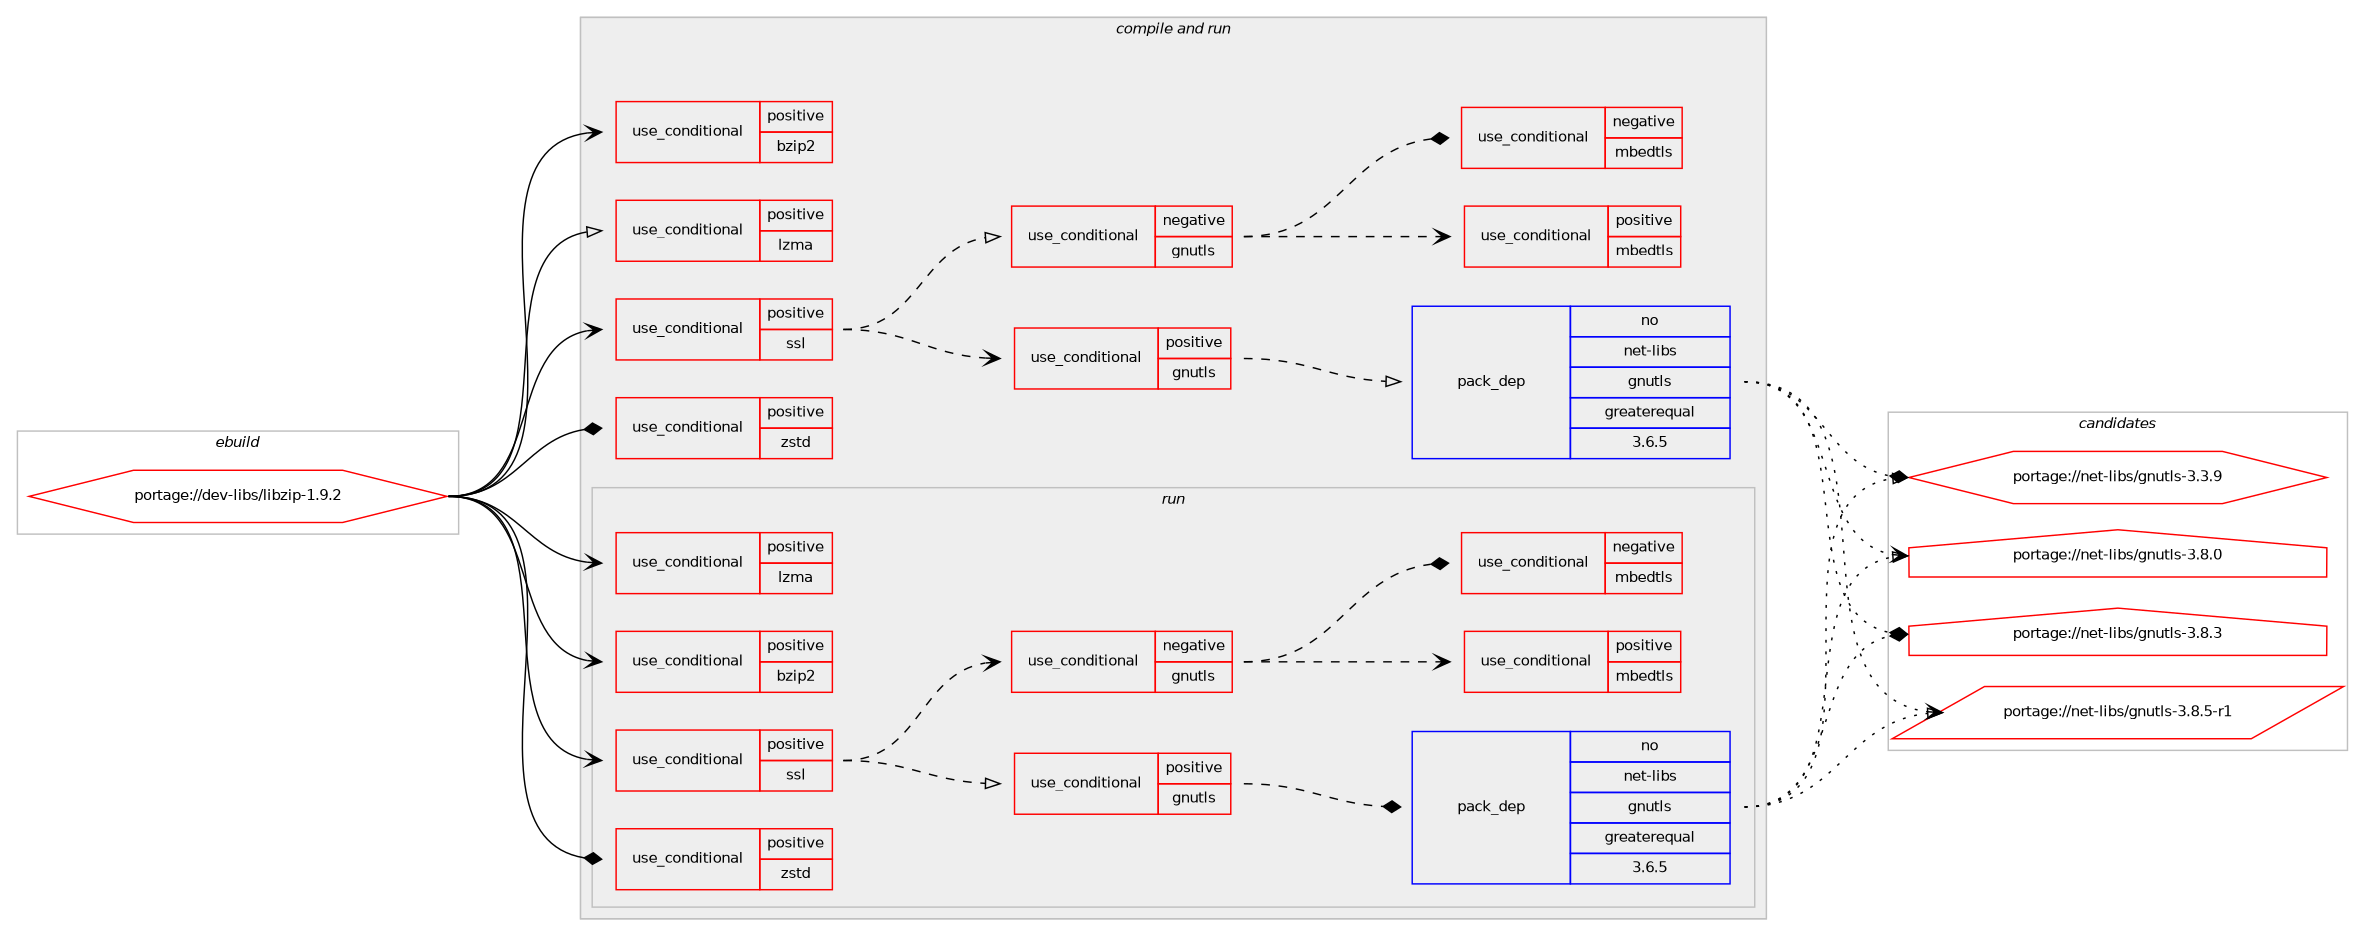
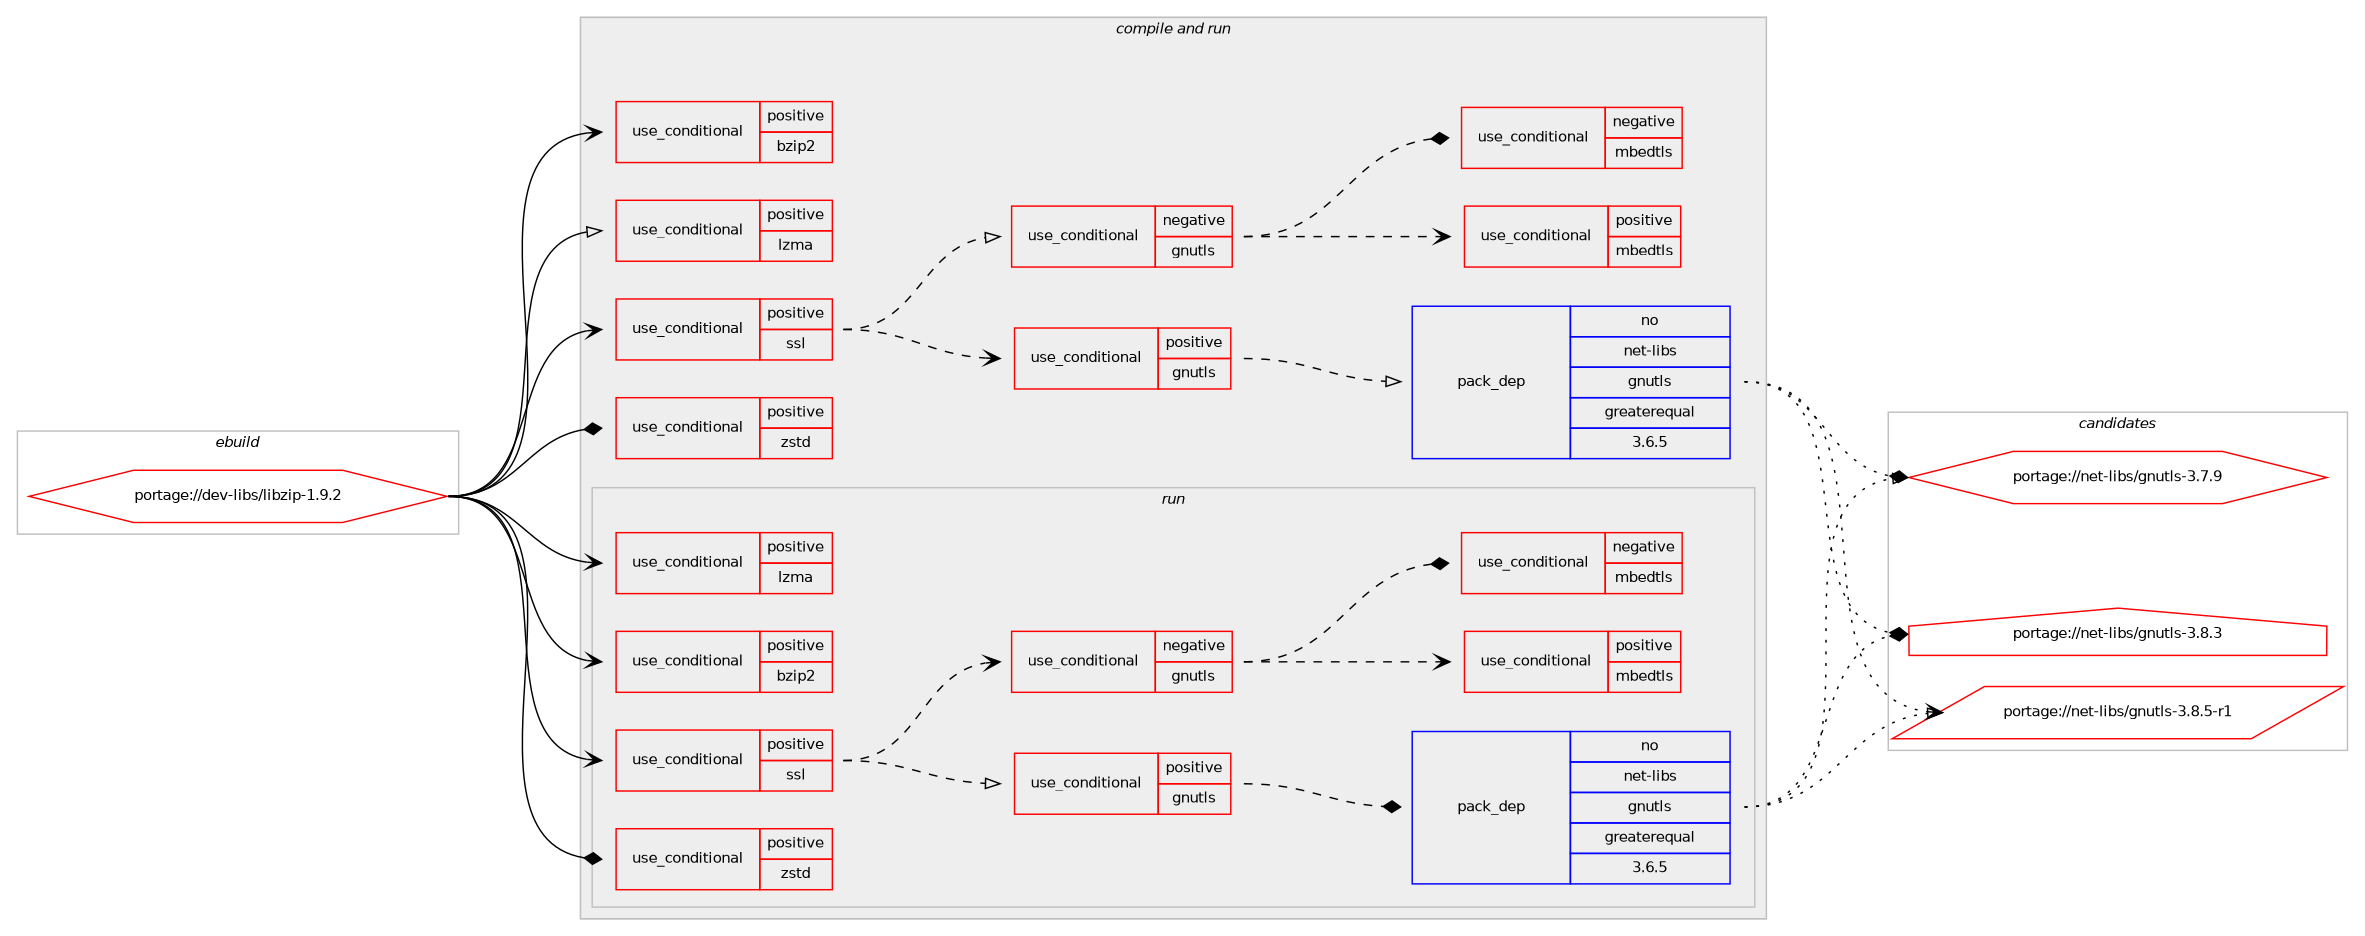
(2118, 478) -> (2118, 478)
(2118, 556) -> none
